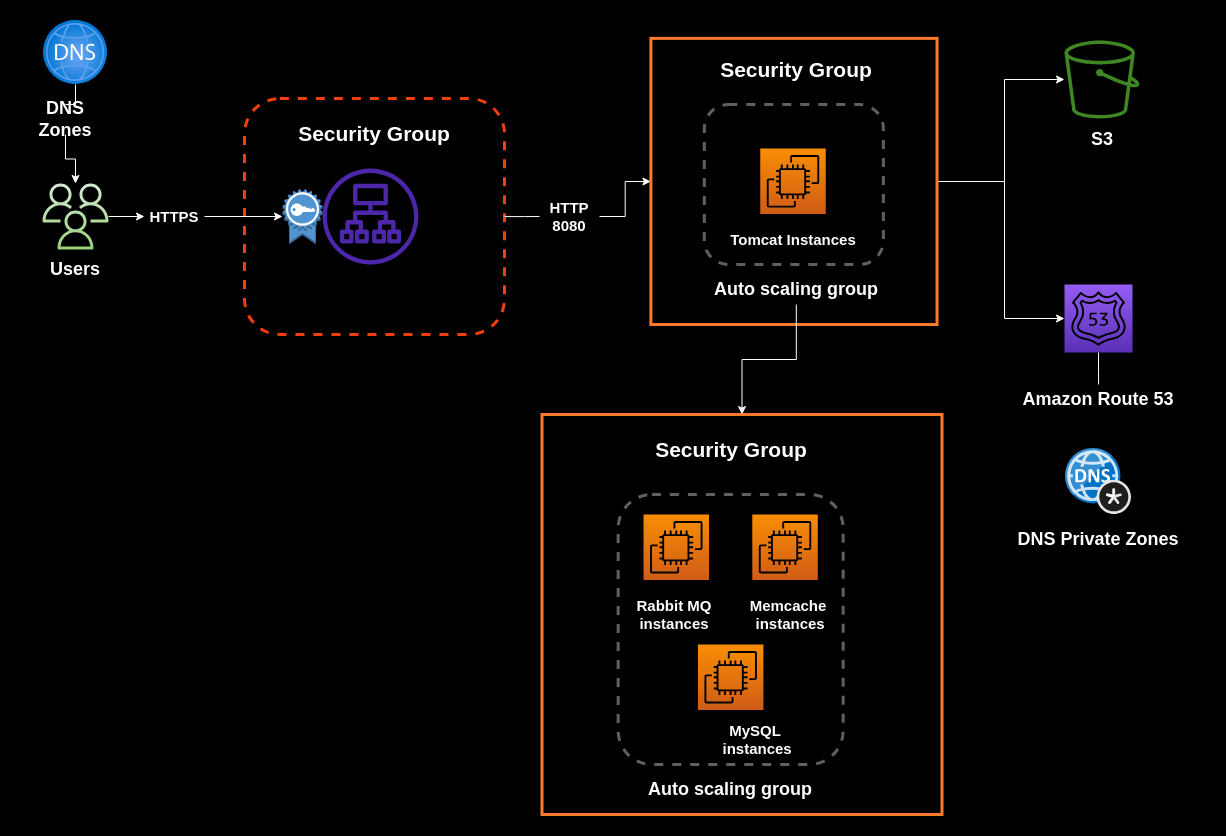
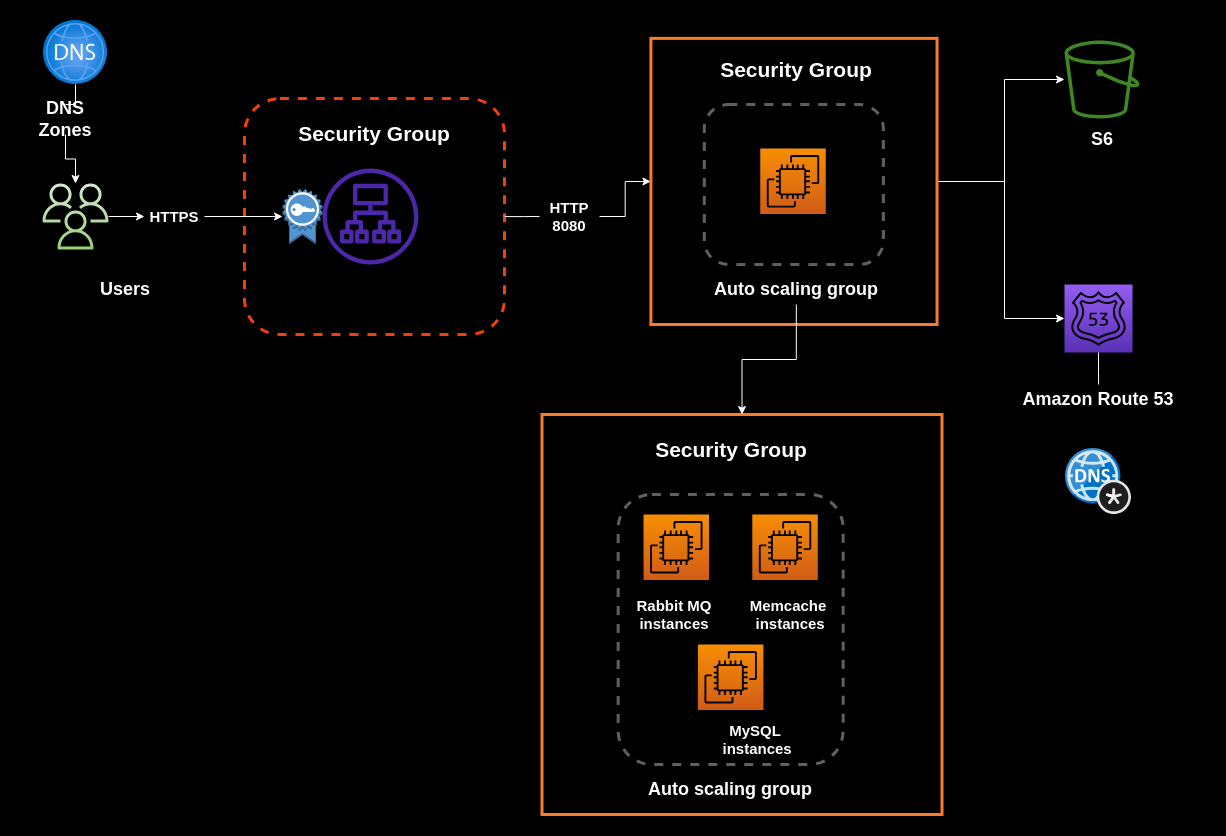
(1103, 140) -> (1103, 140)
(794, 240) -> none
(76, 270) -> (126, 290)
(1099, 540) -> none
